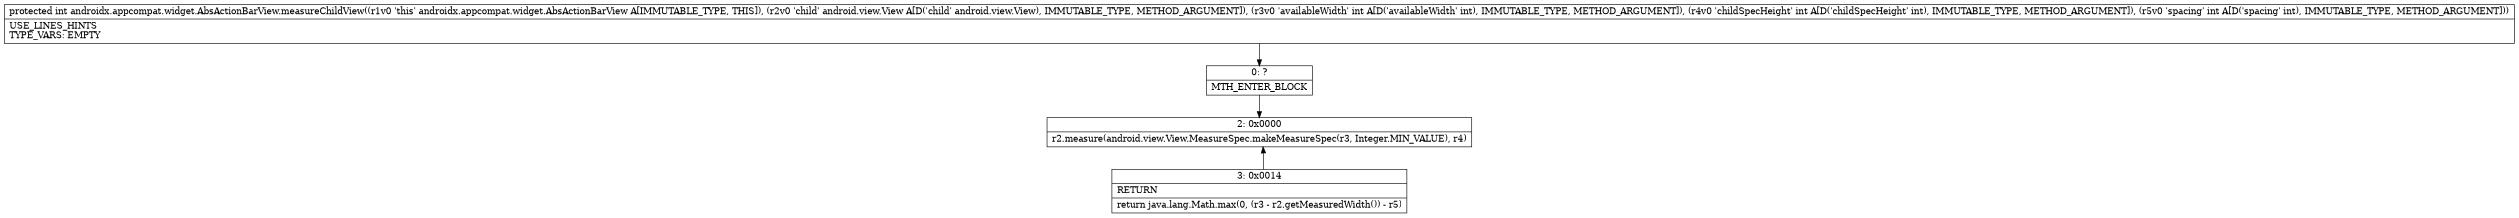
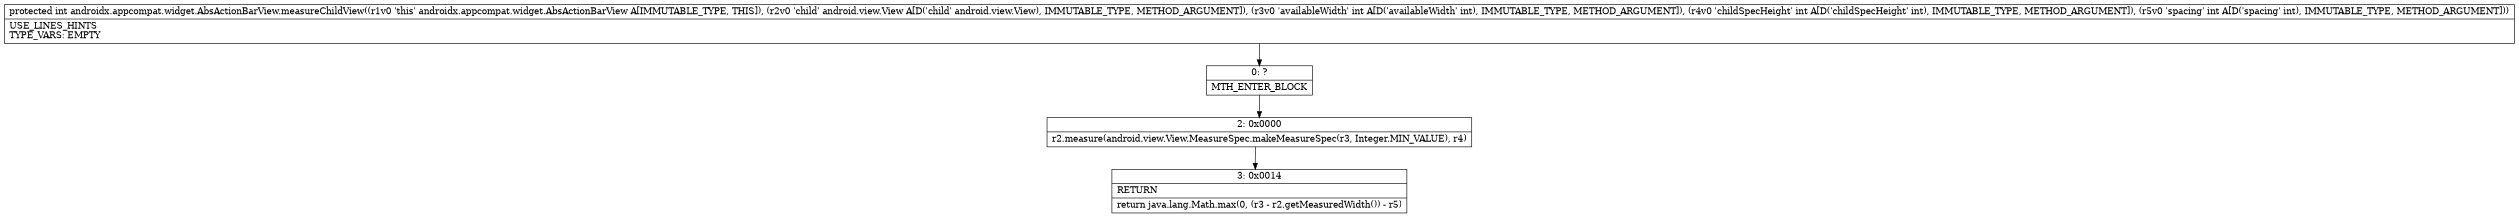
(1264, 161) -> (1255, 155)
